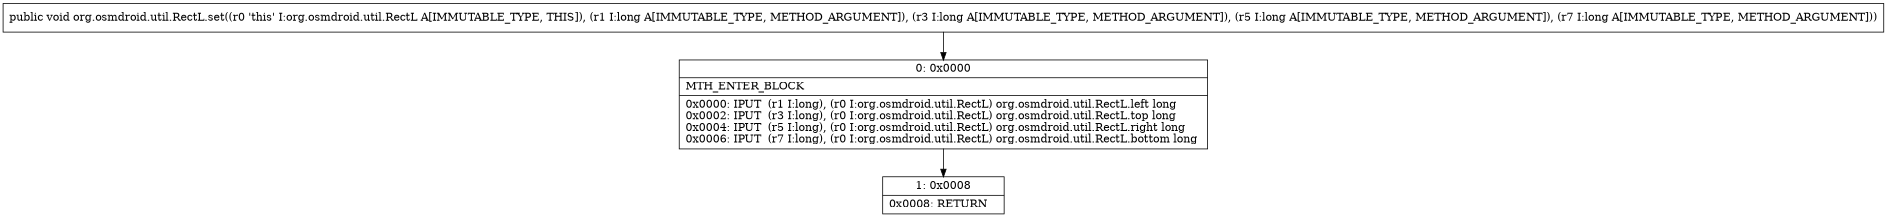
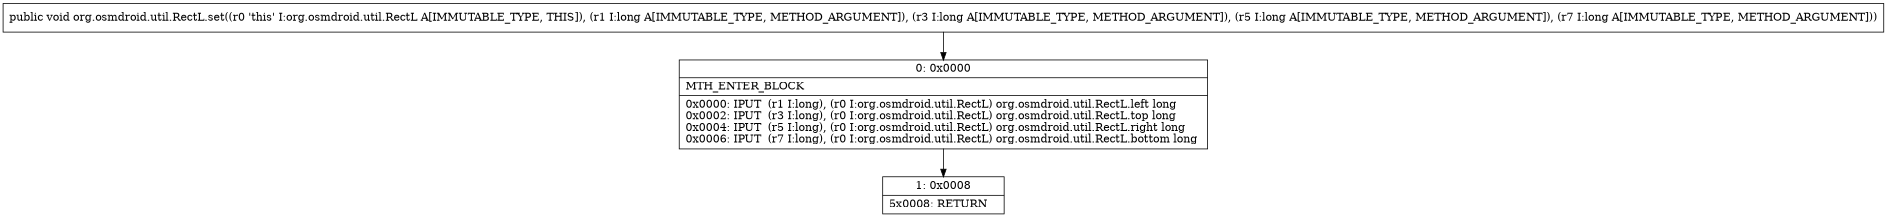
(943, 204) -> (943, 204)
